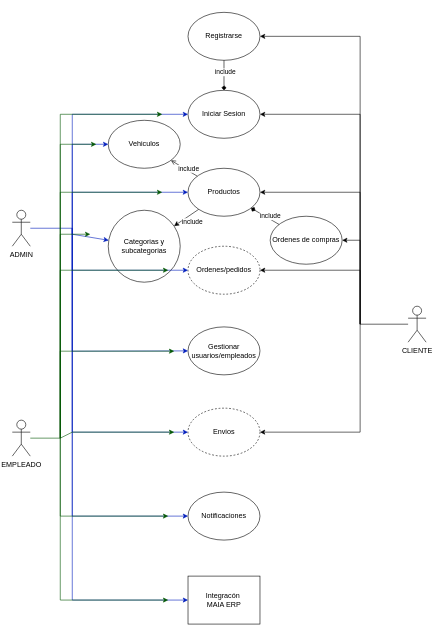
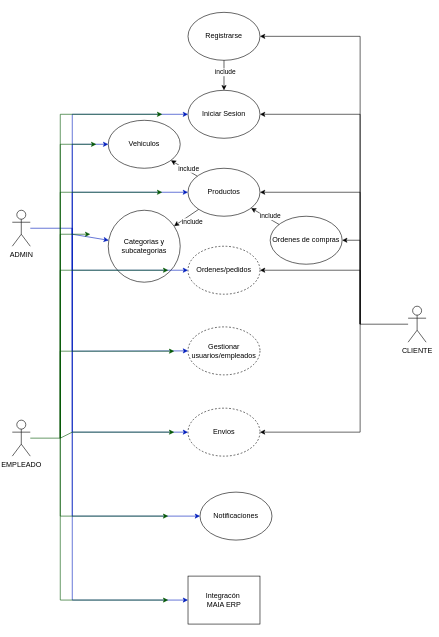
(224, 84) -> (224, 84)
(174, 162) -> (175, 163)
(256, 211) -> (255, 211)
(224, 351) -> (224, 351)
(224, 516) -> (236, 516)
